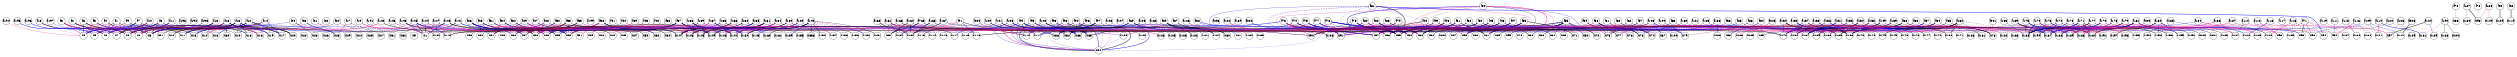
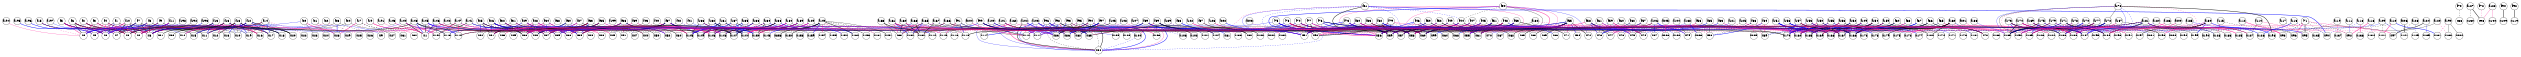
(921, 21) -> (925, 21)
(701, 28) -> (431, 28)
(2065, 28) -> (2113, 14)
